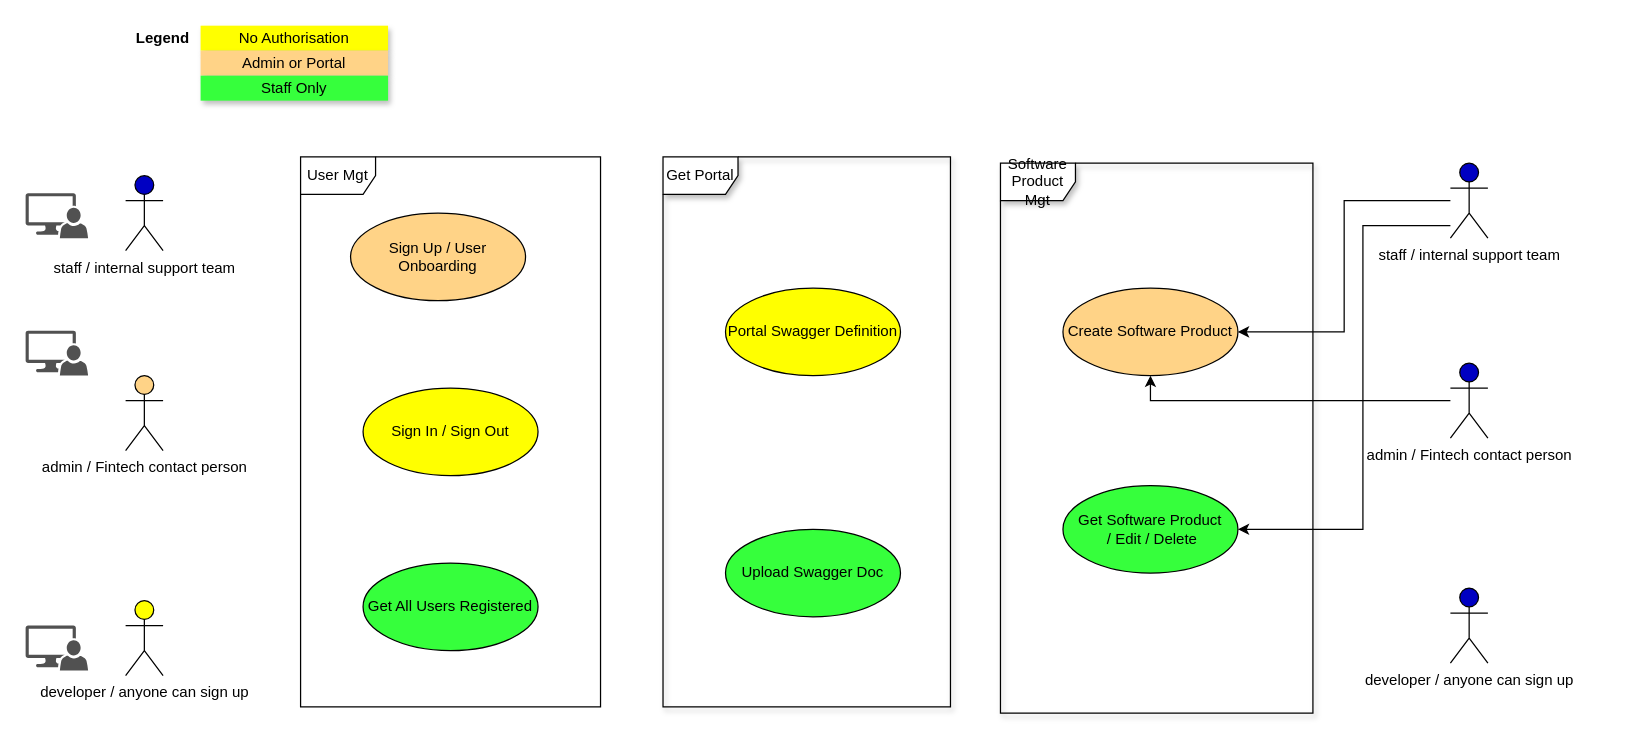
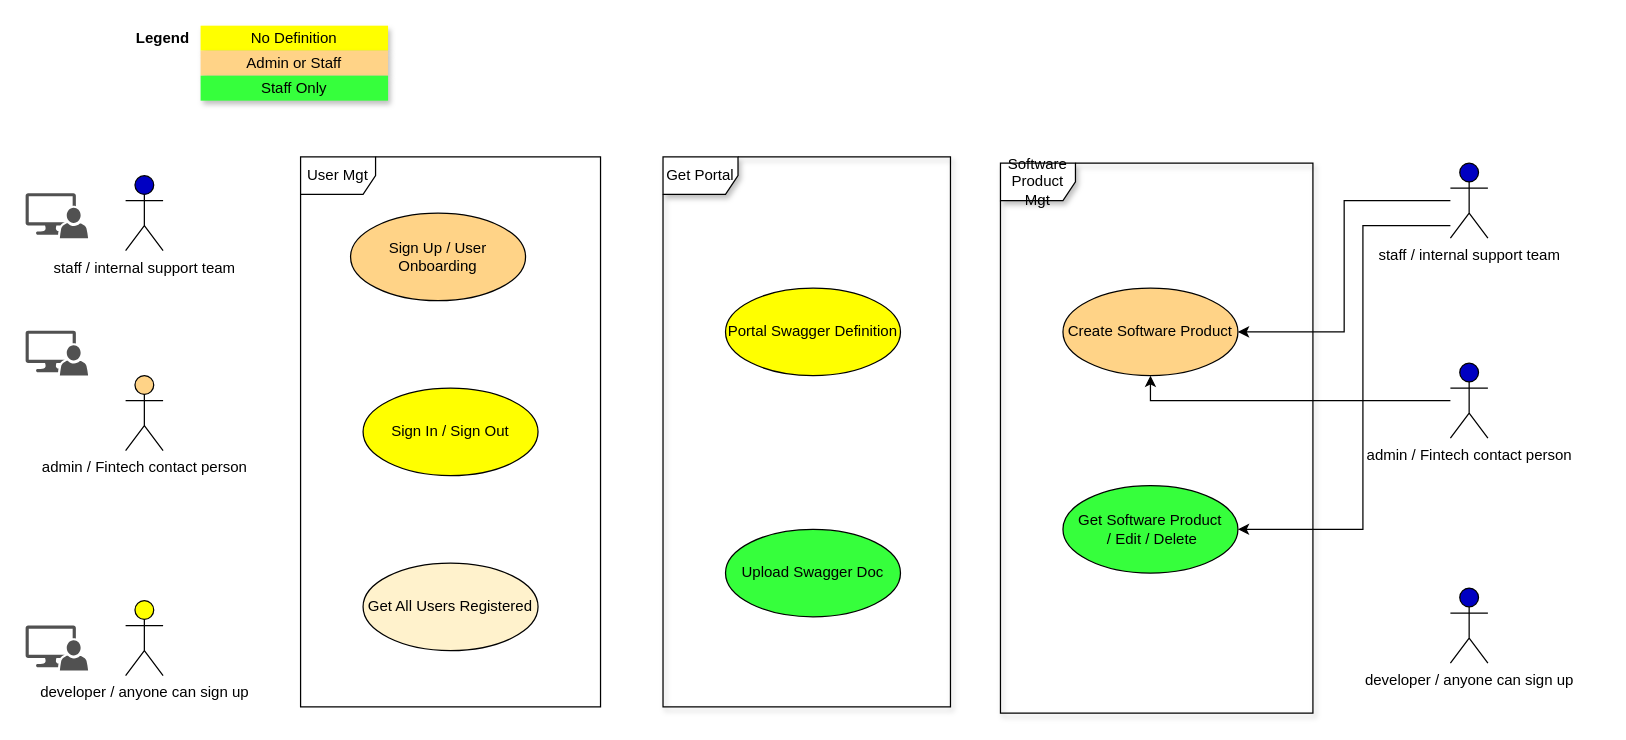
(294, 38) -> (294, 38)
(294, 63) -> (294, 63)
(451, 607) -> (451, 607)
